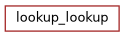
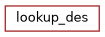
(62, 19) -> (52, 19)
